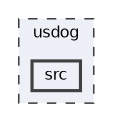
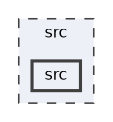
(56, 34) -> (56, 34)
